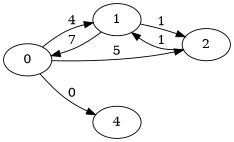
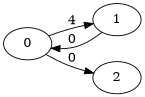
(159, 28) -> none
(72, 41) -> (72, 40)
(160, 48) -> none
(117, 51) -> (72, 58)
(117, 122) -> none
